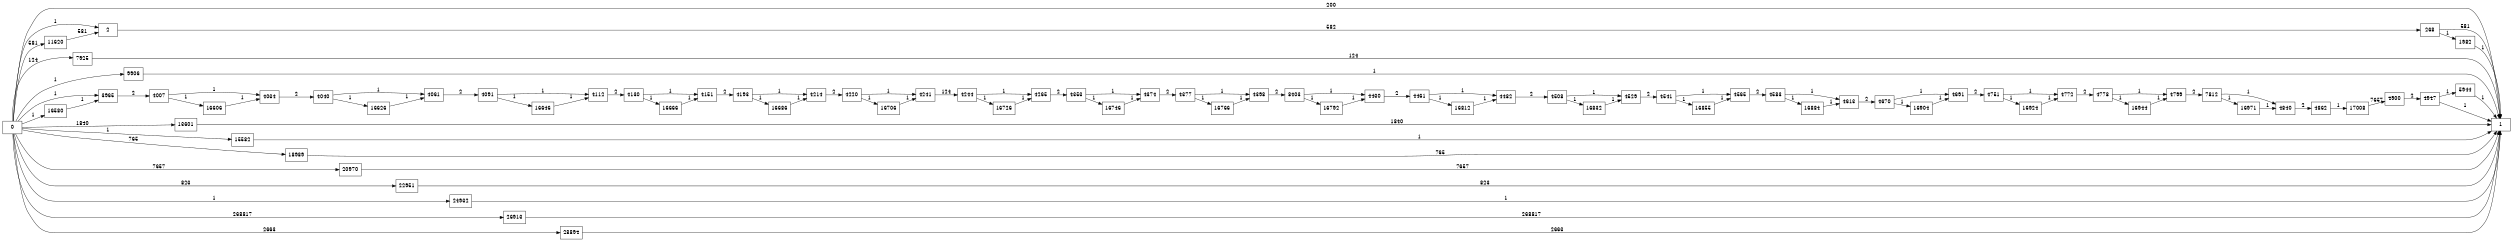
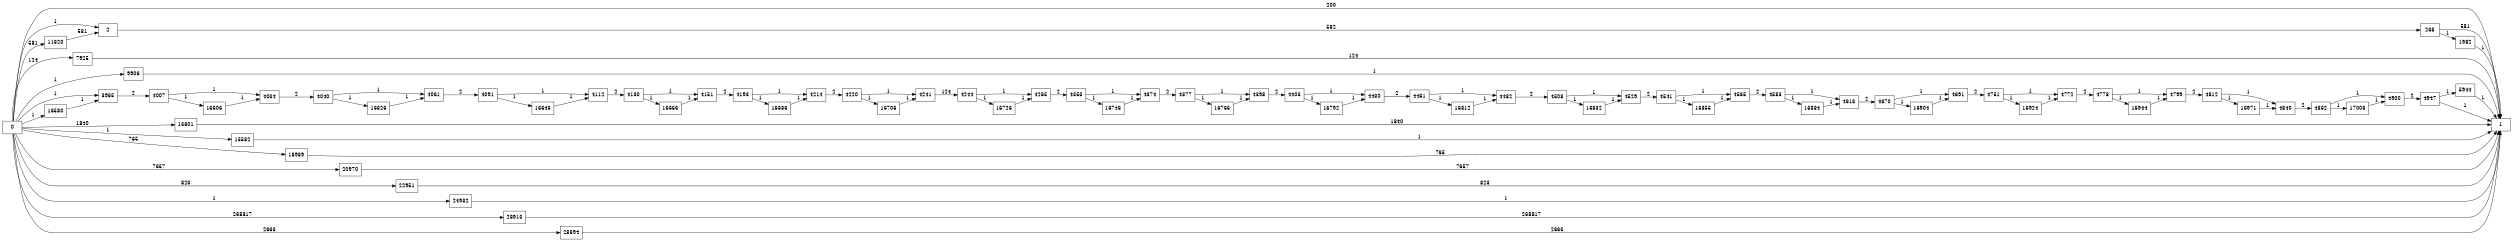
(1294, 95) -> (1294, 95)
(2212, 95) -> (2212, 95)
none -> (2355, 96)
(2377, 100) -> (2377, 100)
